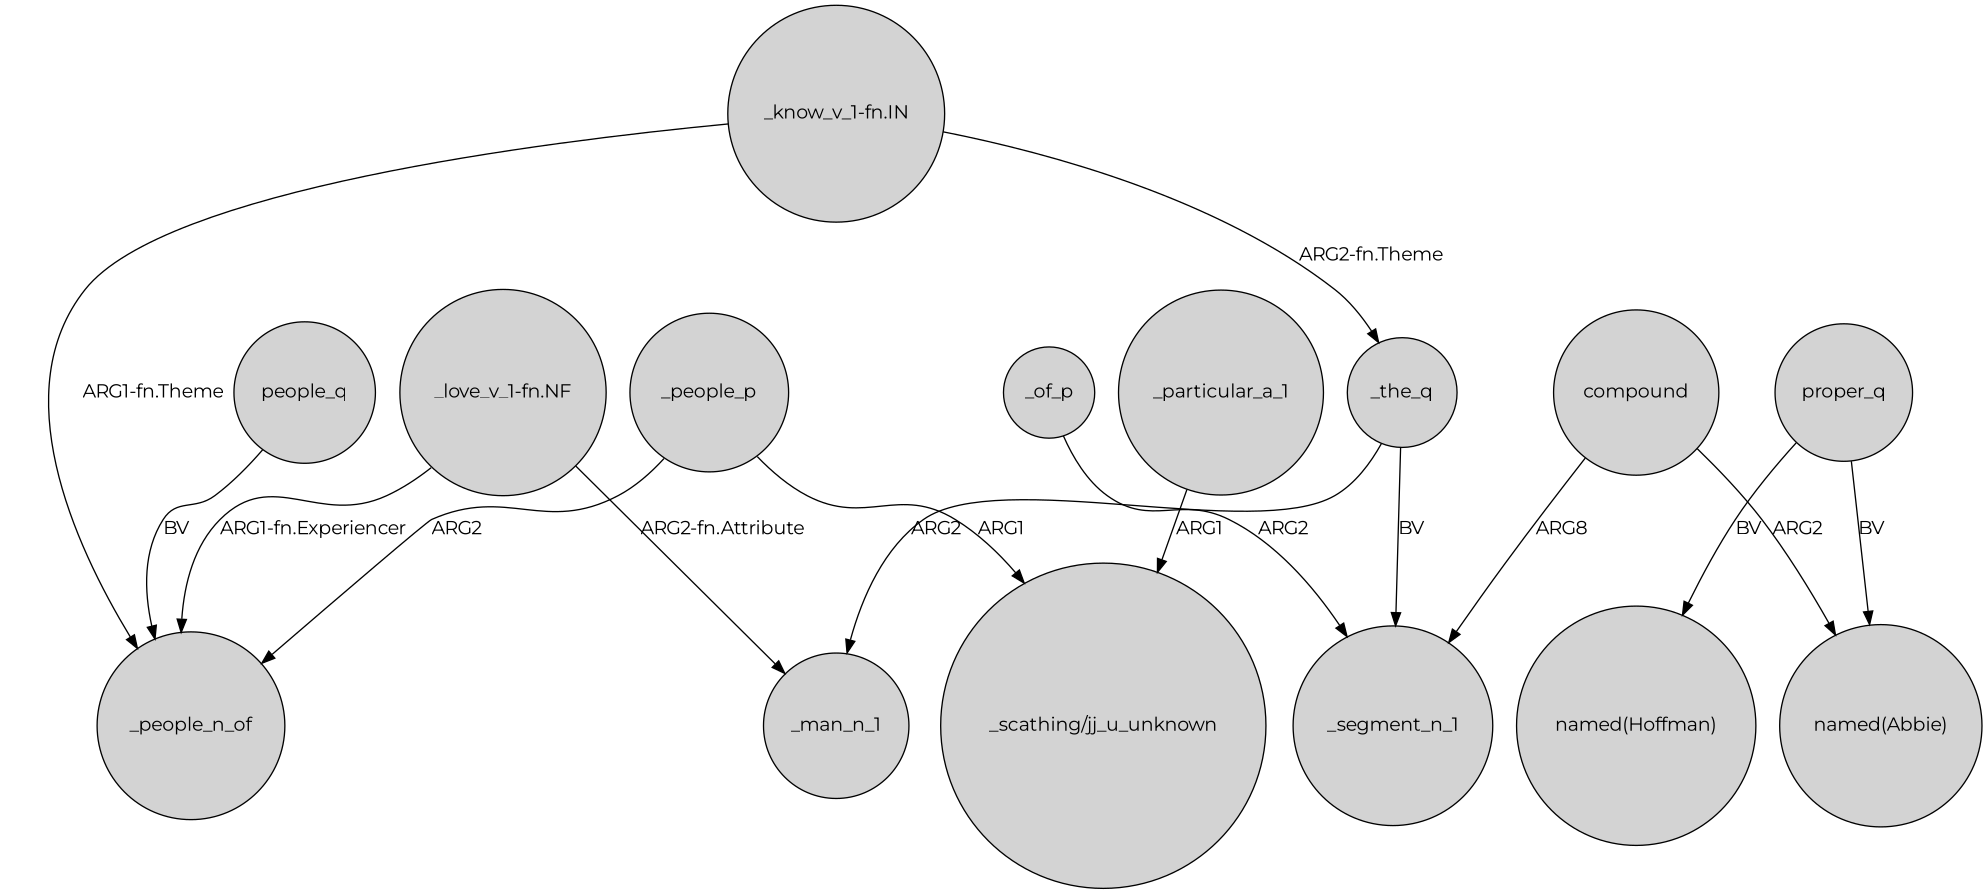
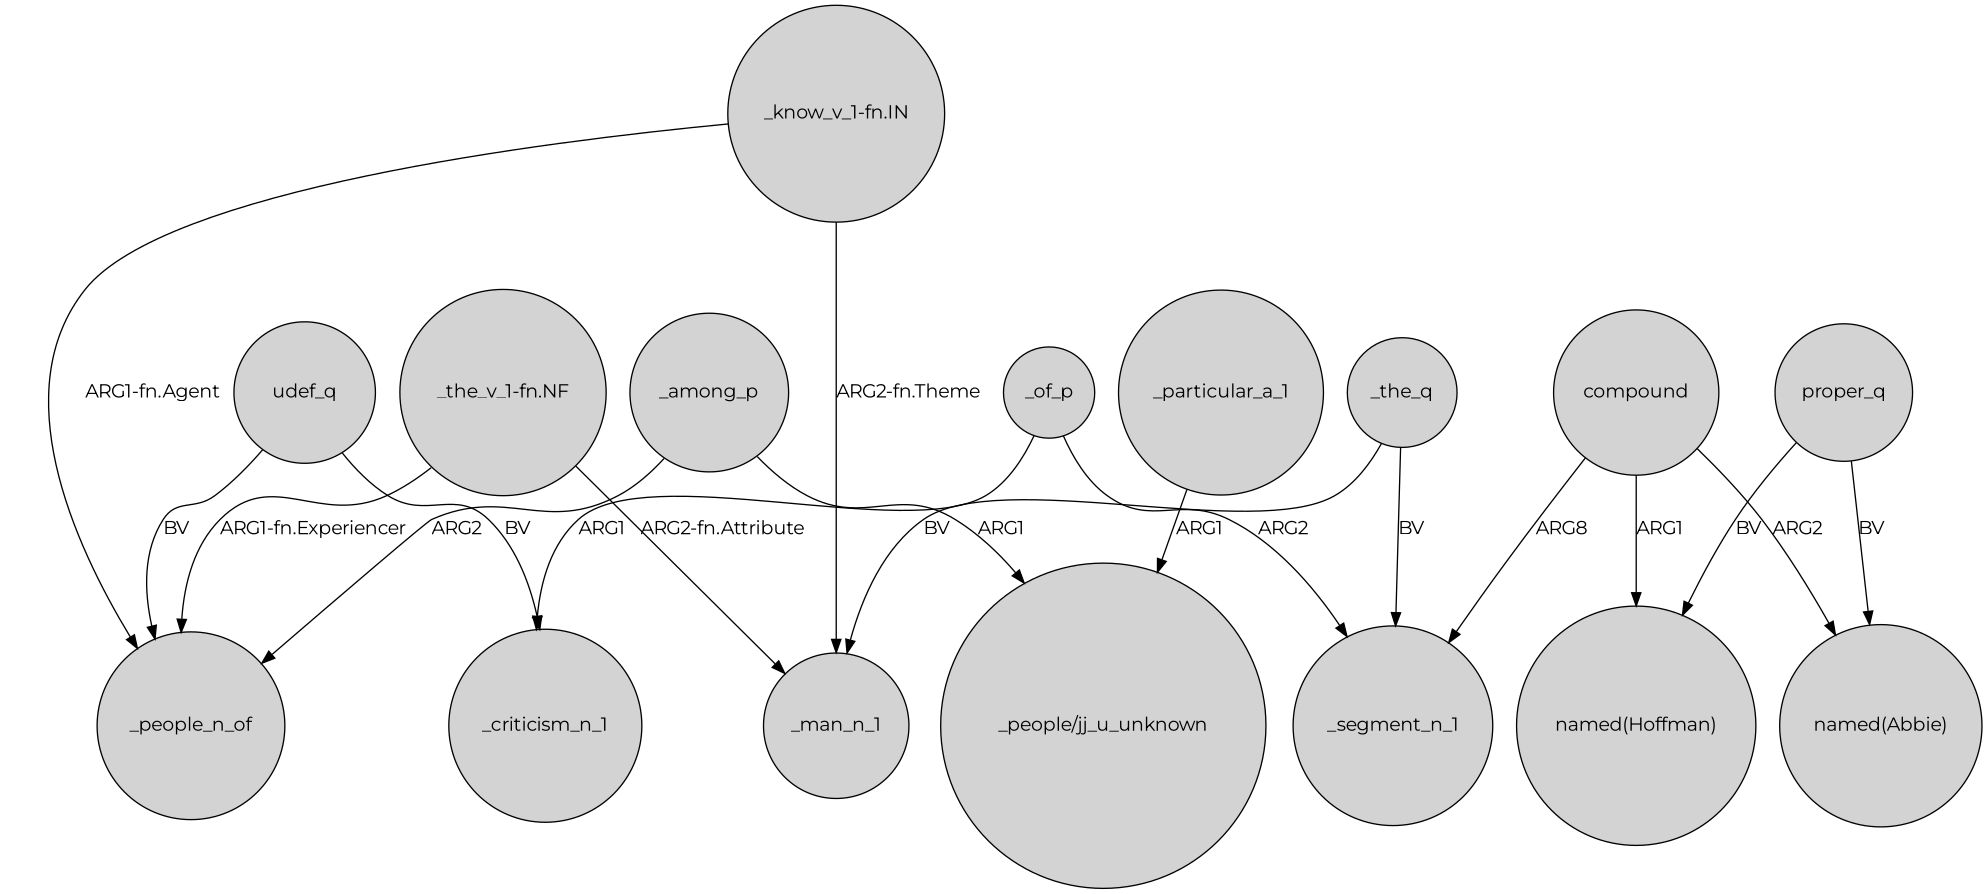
(1174, 200) -> (836, 431)
(153, 393) -> (153, 393)
(305, 393) -> (305, 393)
(503, 393) -> (503, 393)
(709, 393) -> (709, 393)
(937, 529) -> (937, 529)
none -> (1636, 534)
none -> (545, 726)
(1103, 726) -> (1103, 726)
